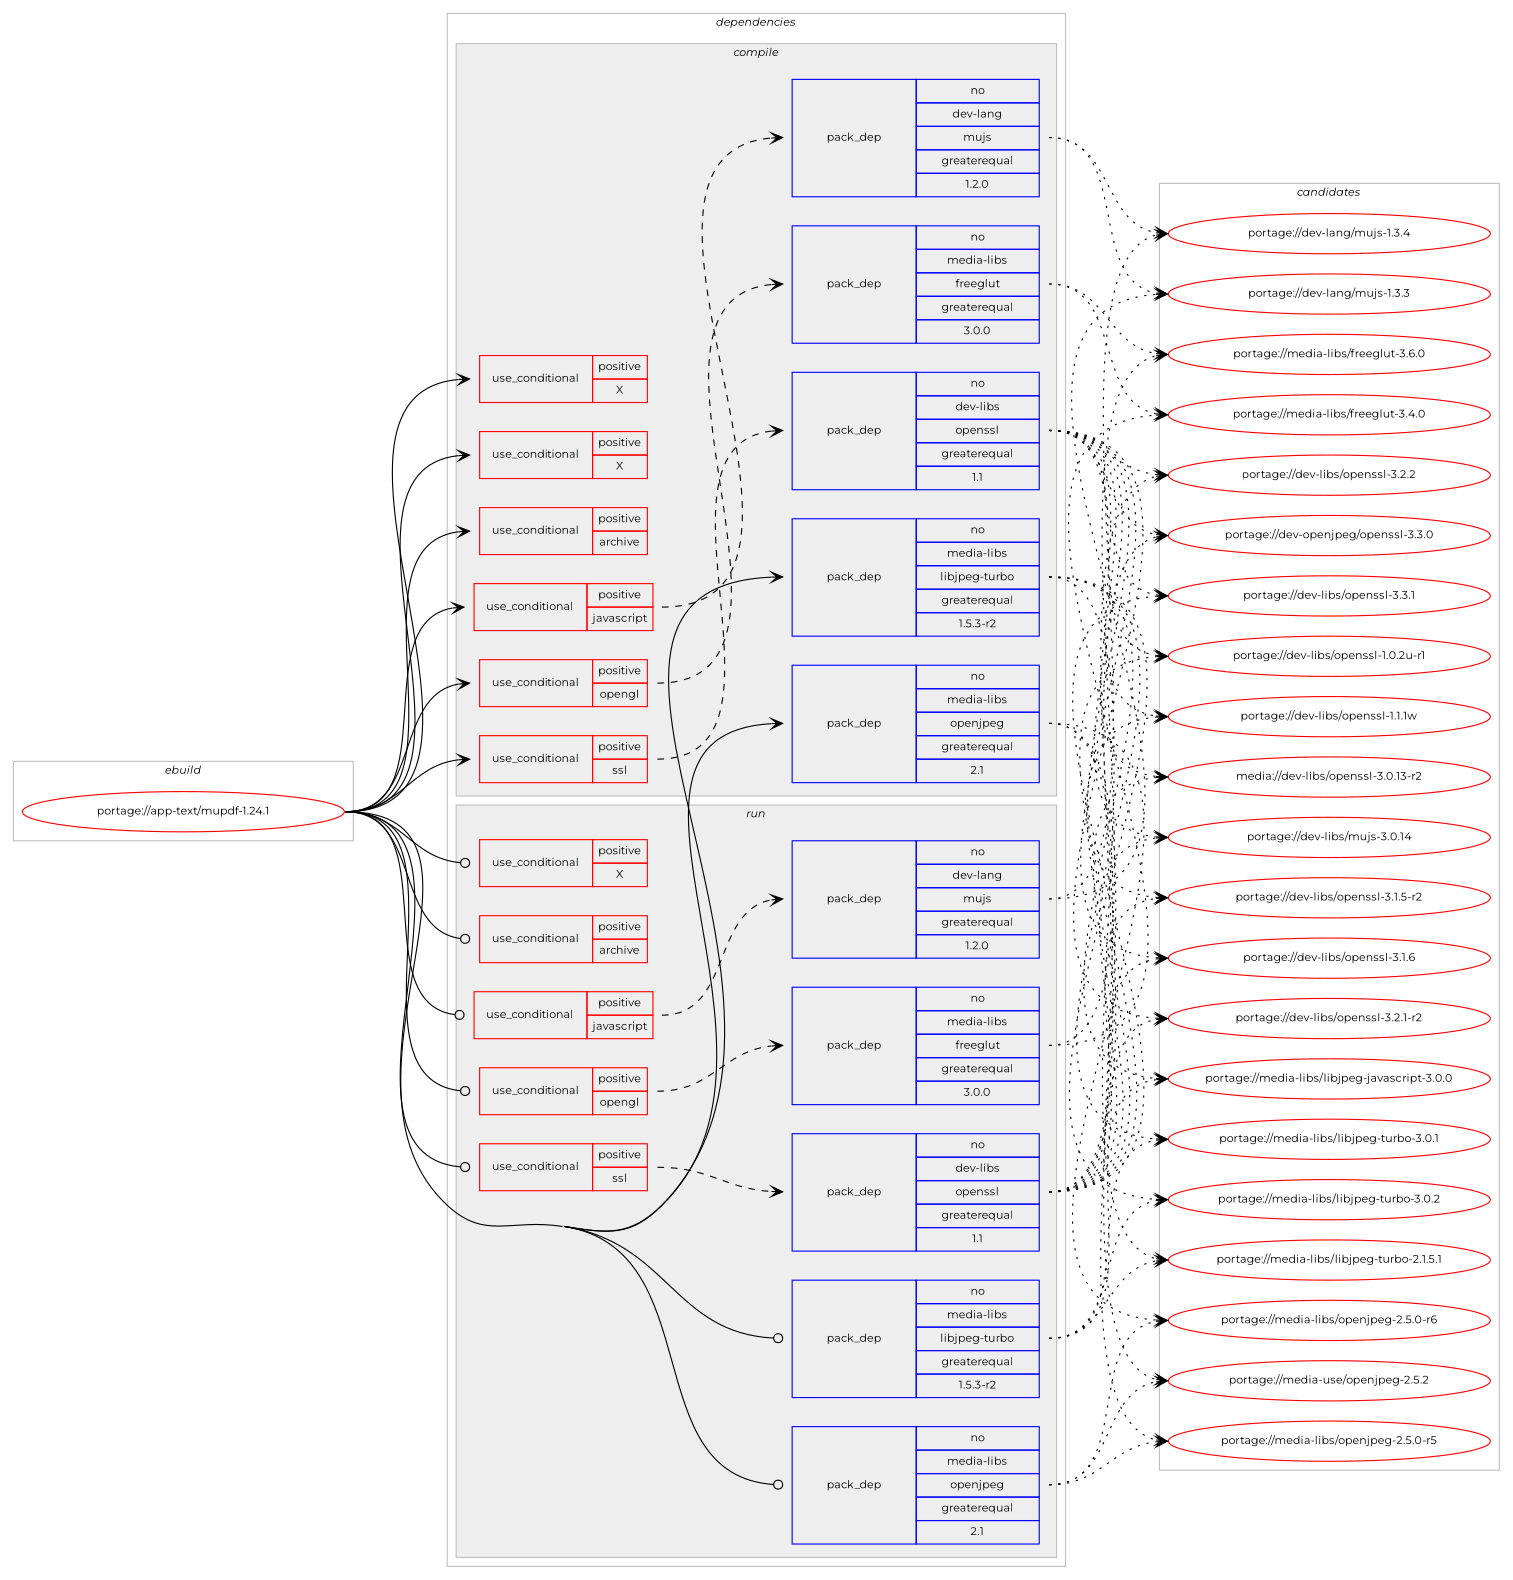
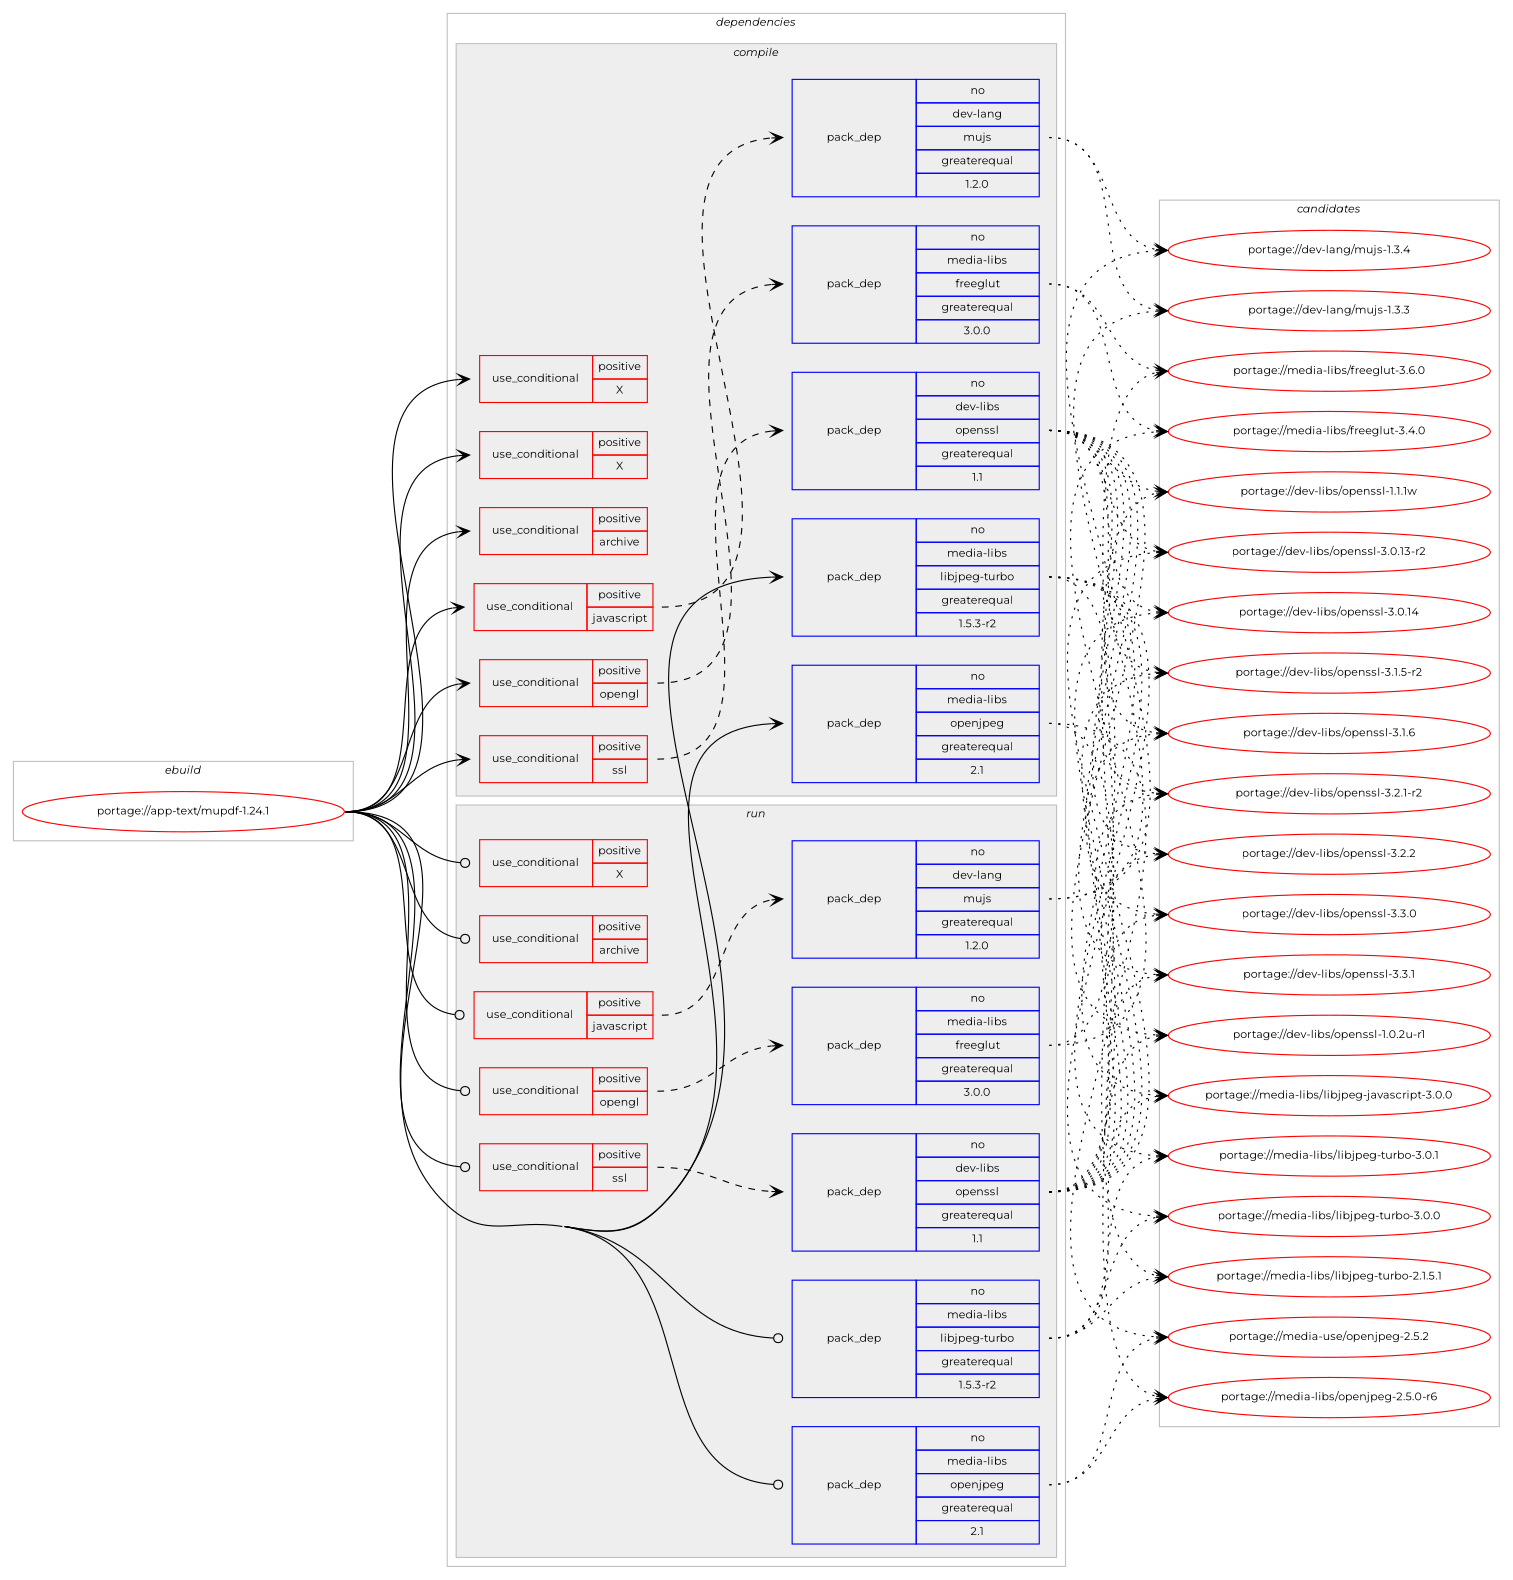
(1329, 536) -> (1329, 915)
(1329, 777) -> (1329, 552)
(1329, 837) -> (1329, 613)
(1329, 1200) -> (1329, 1216)
(1329, 1441) -> none
